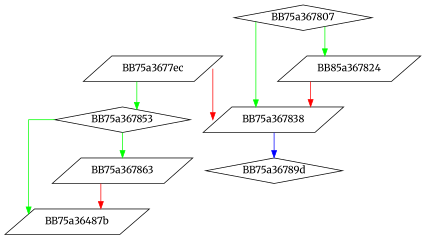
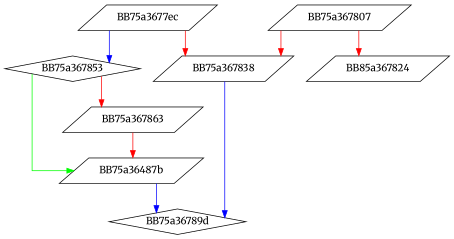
(303, 18) -> (340, 18)
(325, 38) -> (359, 40)
(256, 61) -> (281, 40)
(311, 91) -> none
(137, 92) -> (109, 43)
(123, 142) -> (102, 88)
none -> (156, 195)
